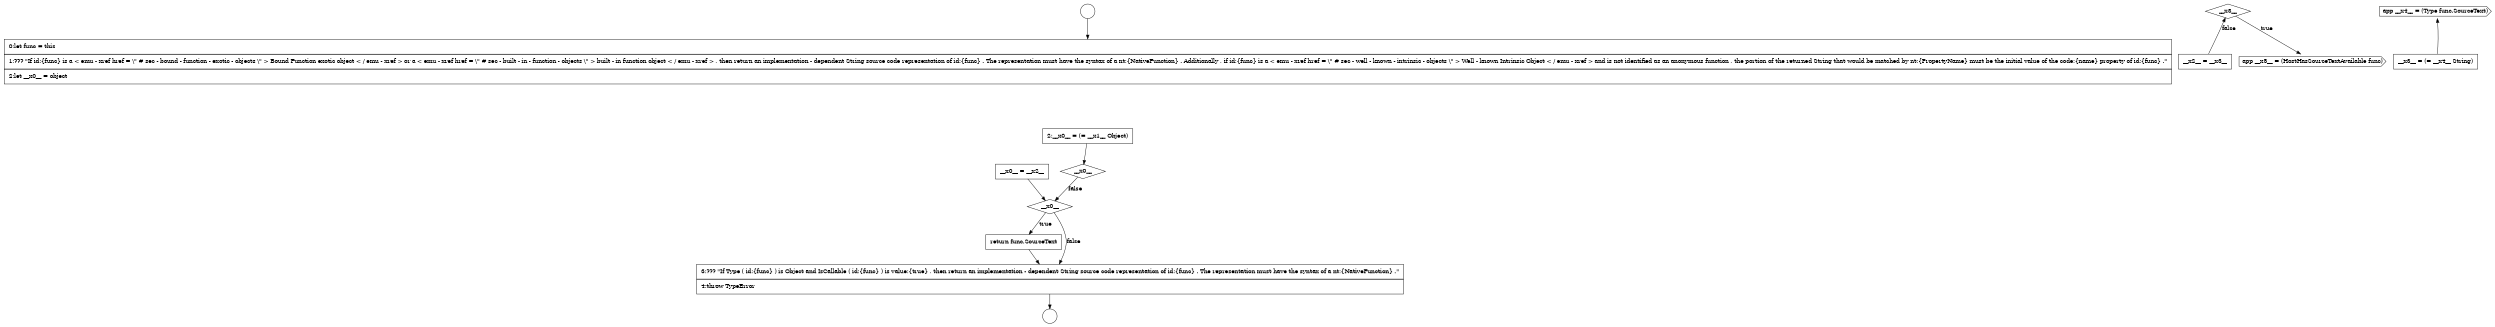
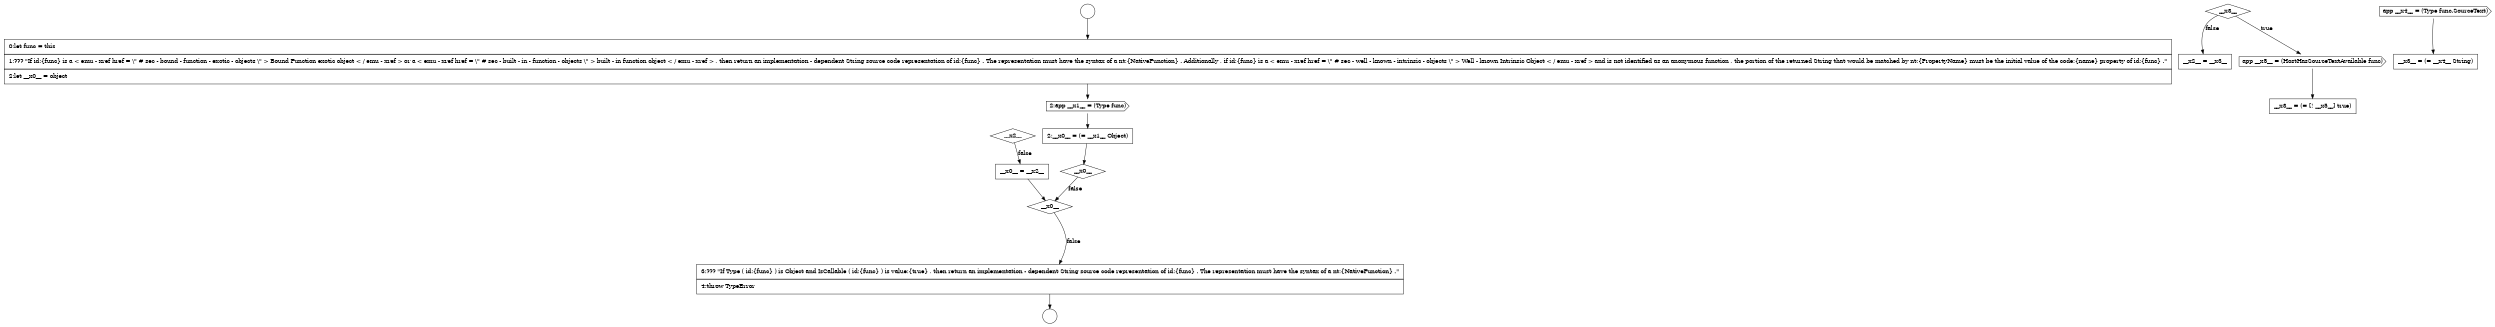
(2216, 38) -> (2204, 30)
(2438, 38) -> (2433, 34)
none -> (1088, 106)
none -> (2313, 106)
none -> (1013, 136)
(1024, 242) -> none
